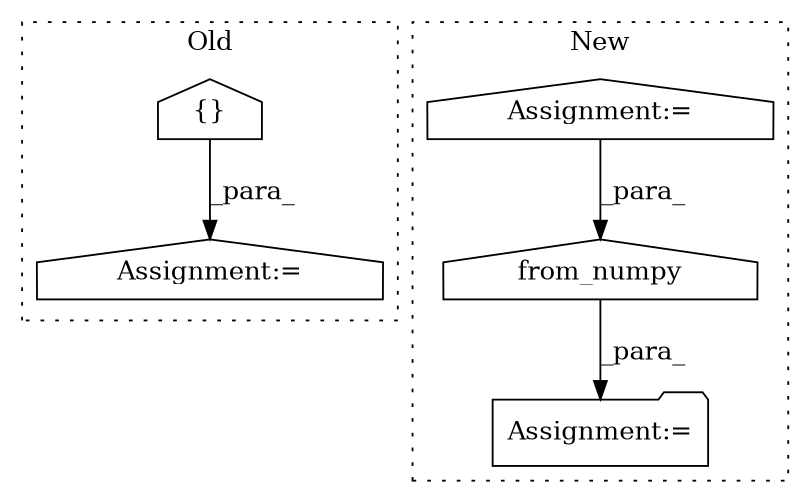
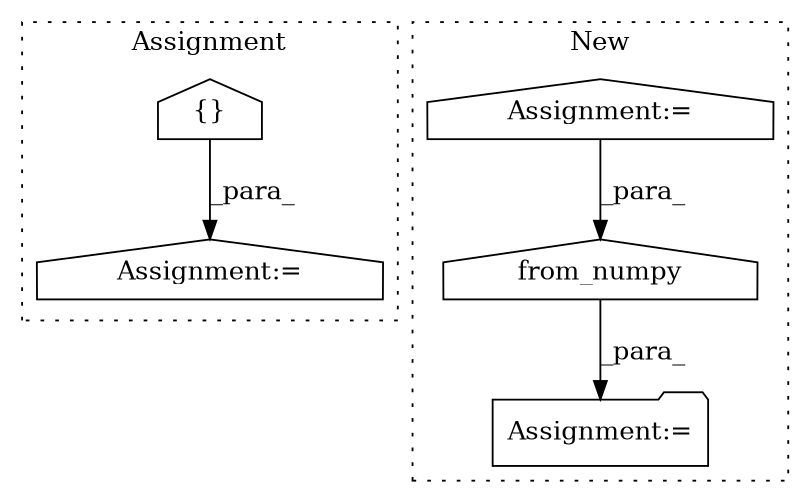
(210, 43) -> (210, 43)
